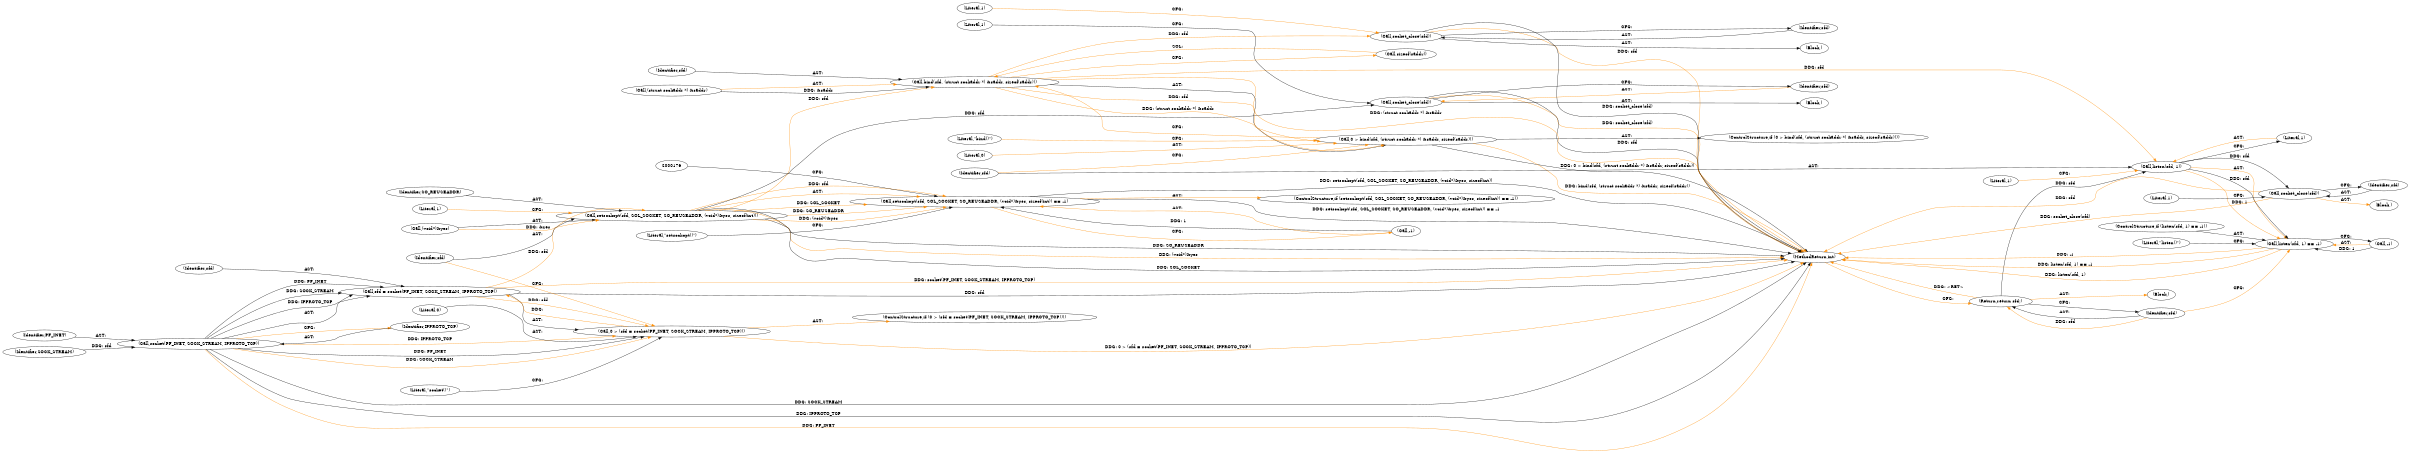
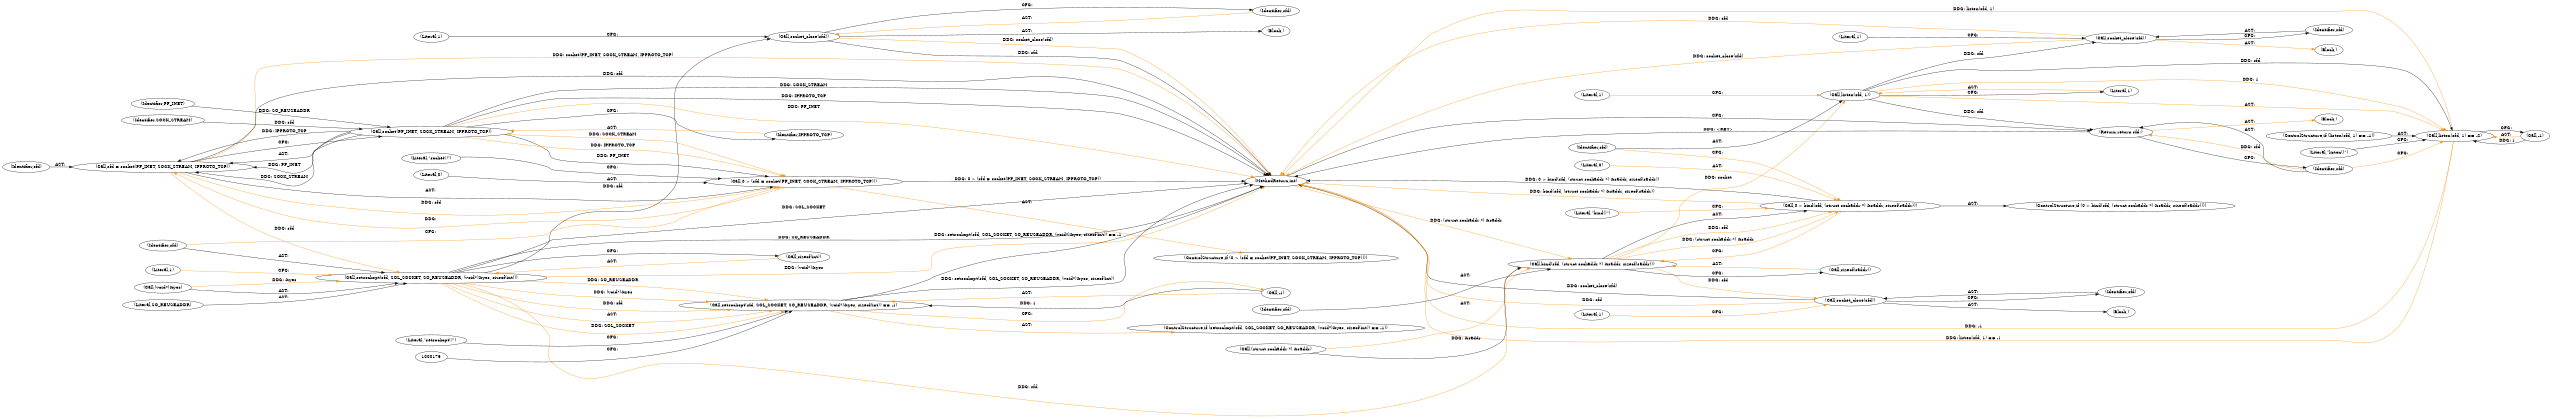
(1178, 47) -> (1718, 264)
(1191, 62) -> (1722, 277)
(1814, 68) -> (1718, 178)
(1437, 121) -> (1431, 222)
none -> (284, 147)
(672, 166) -> (431, 357)
(430, 192) -> (163, 305)
(2037, 195) -> (1979, 118)
(2294, 244) -> (2455, 136)
none -> (804, 257)
(1905, 282) -> (1692, 132)
(1894, 291) -> (1683, 118)
(312, 332) -> (622, 113)
(102, 336) -> (284, 111)
(338, 338) -> (640, 130)
(1267, 349) -> (1072, 181)
